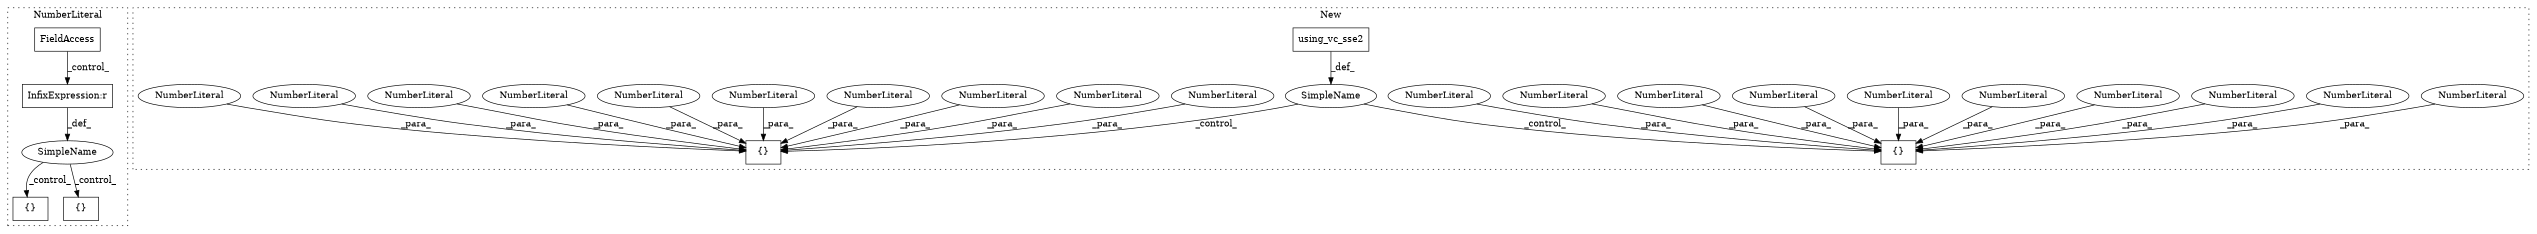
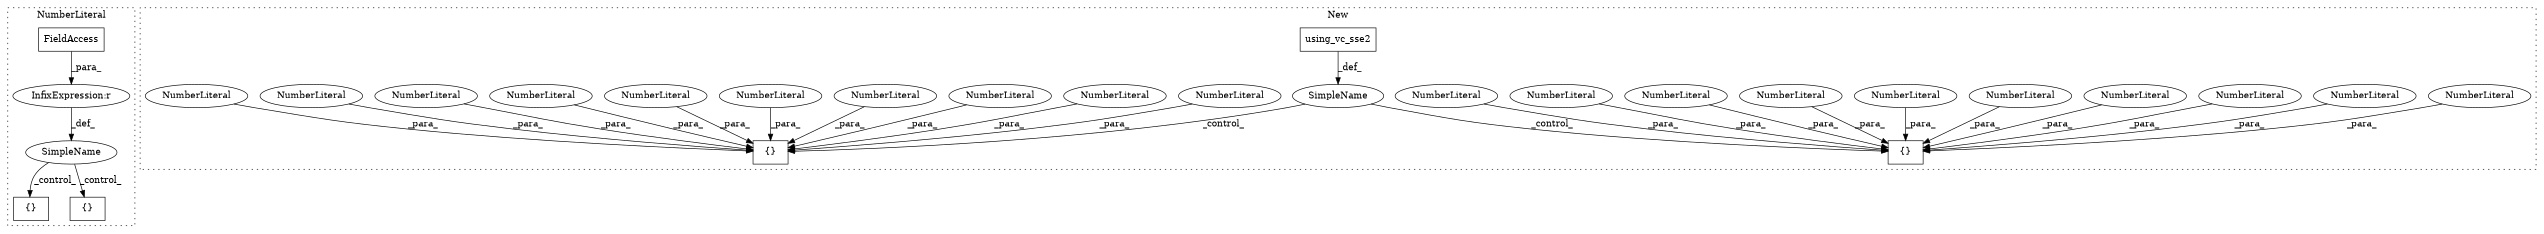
(88, 68) -> (86, 68)
(67, 96) -> (71, 96)
